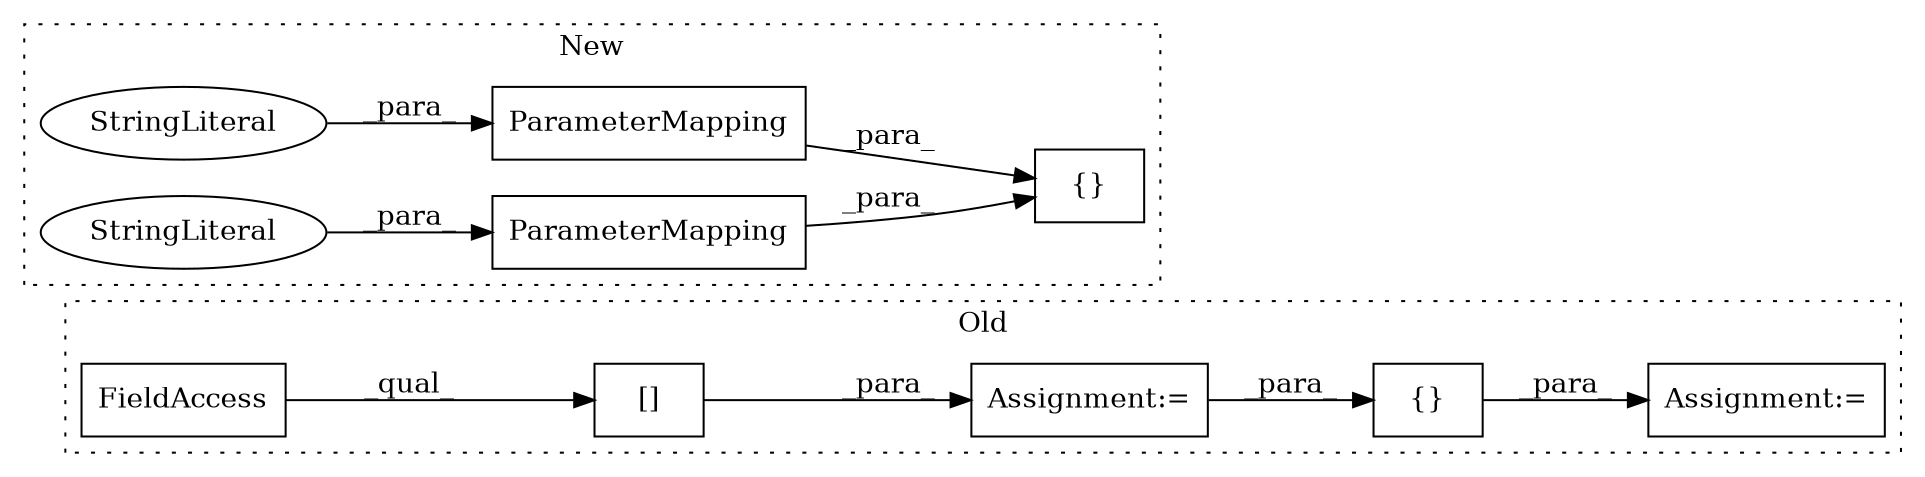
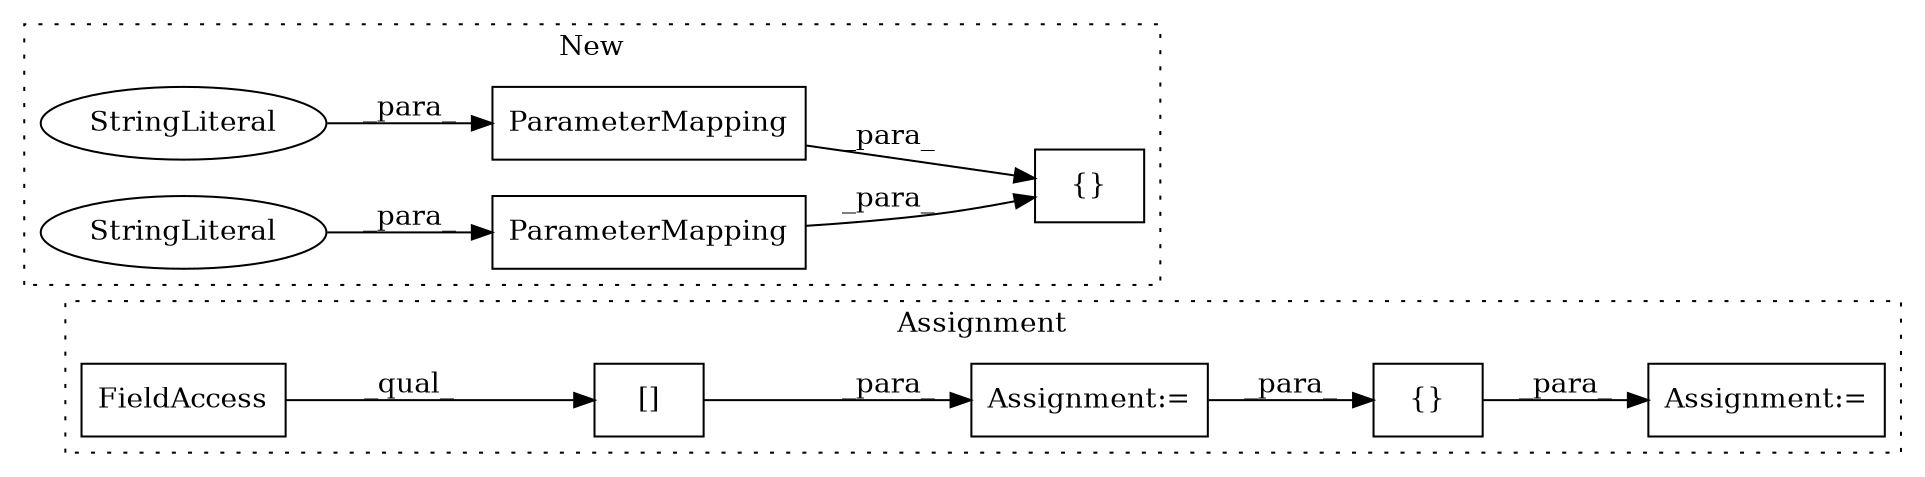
(983, 324) -> (983, 324)
